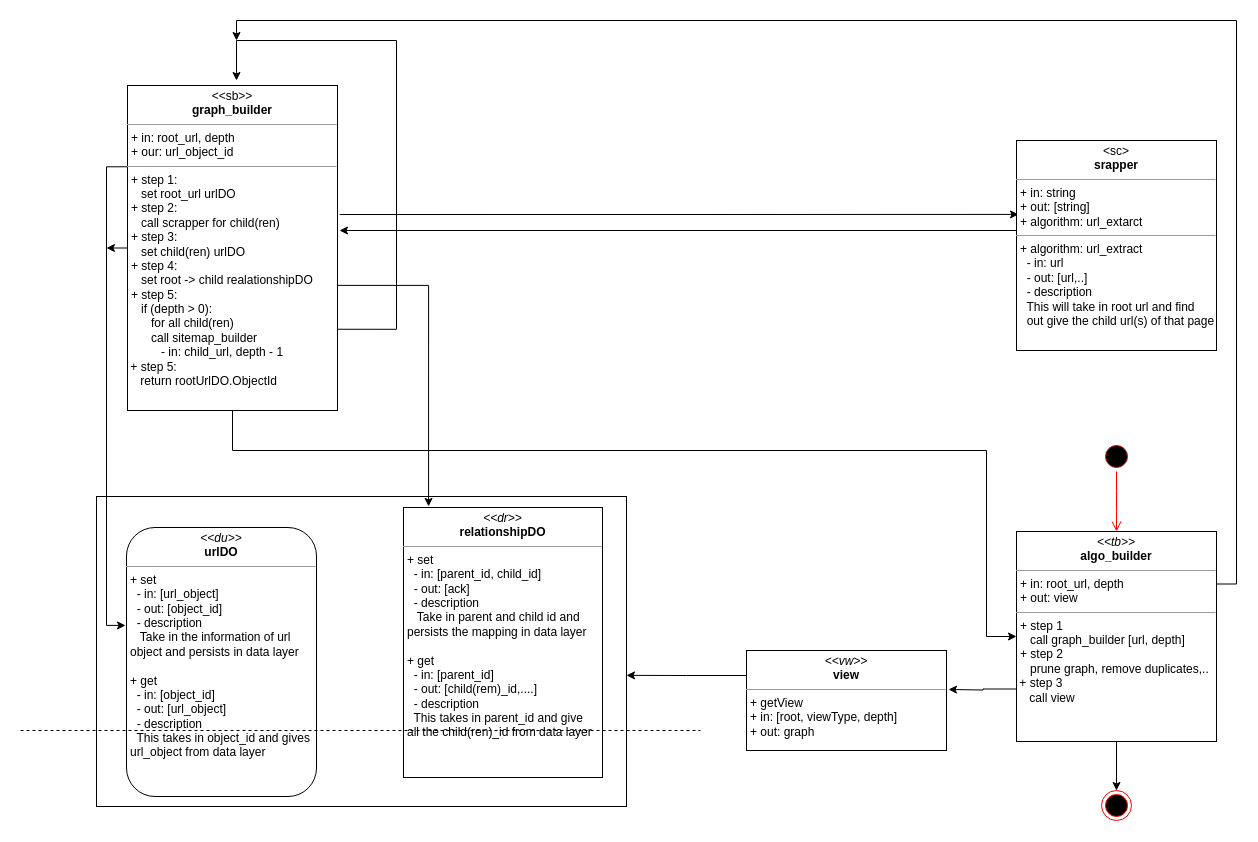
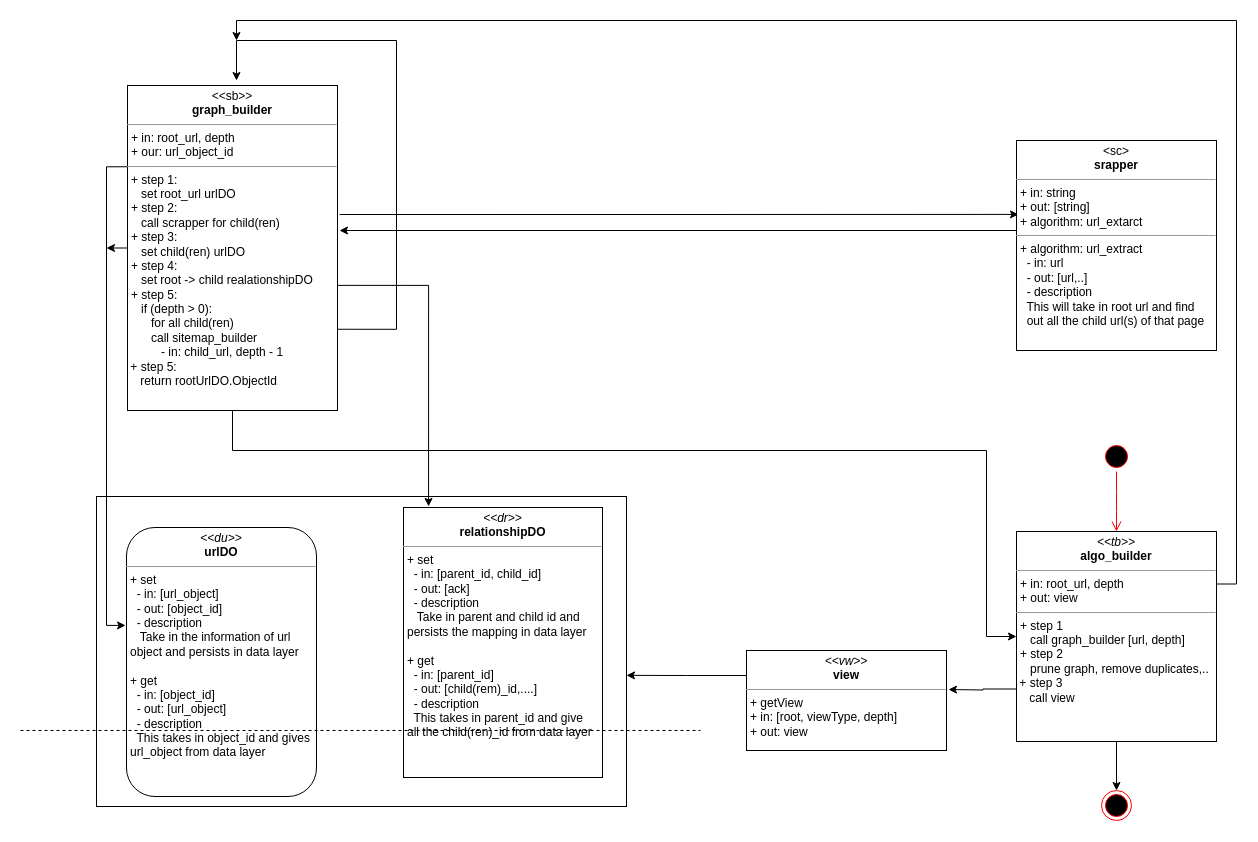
(1127, 220) -> (1122, 220)
(830, 687) -> (830, 687)
